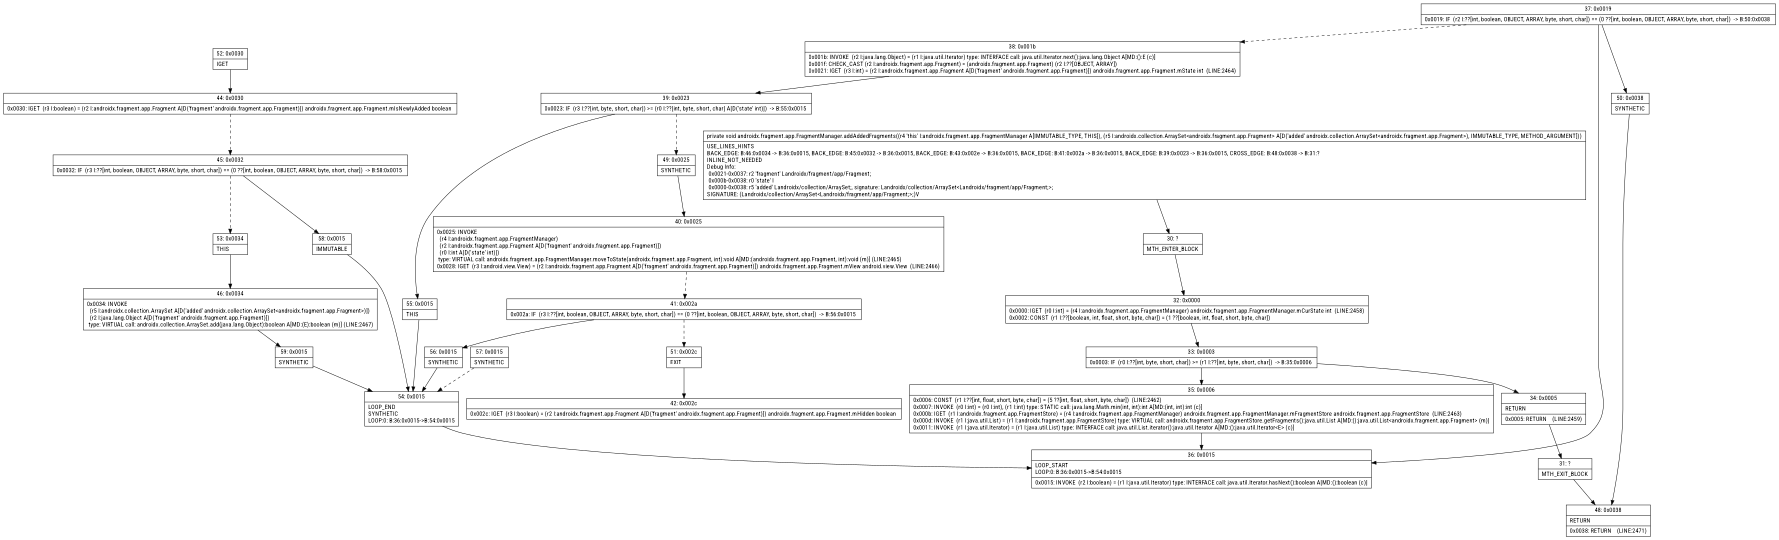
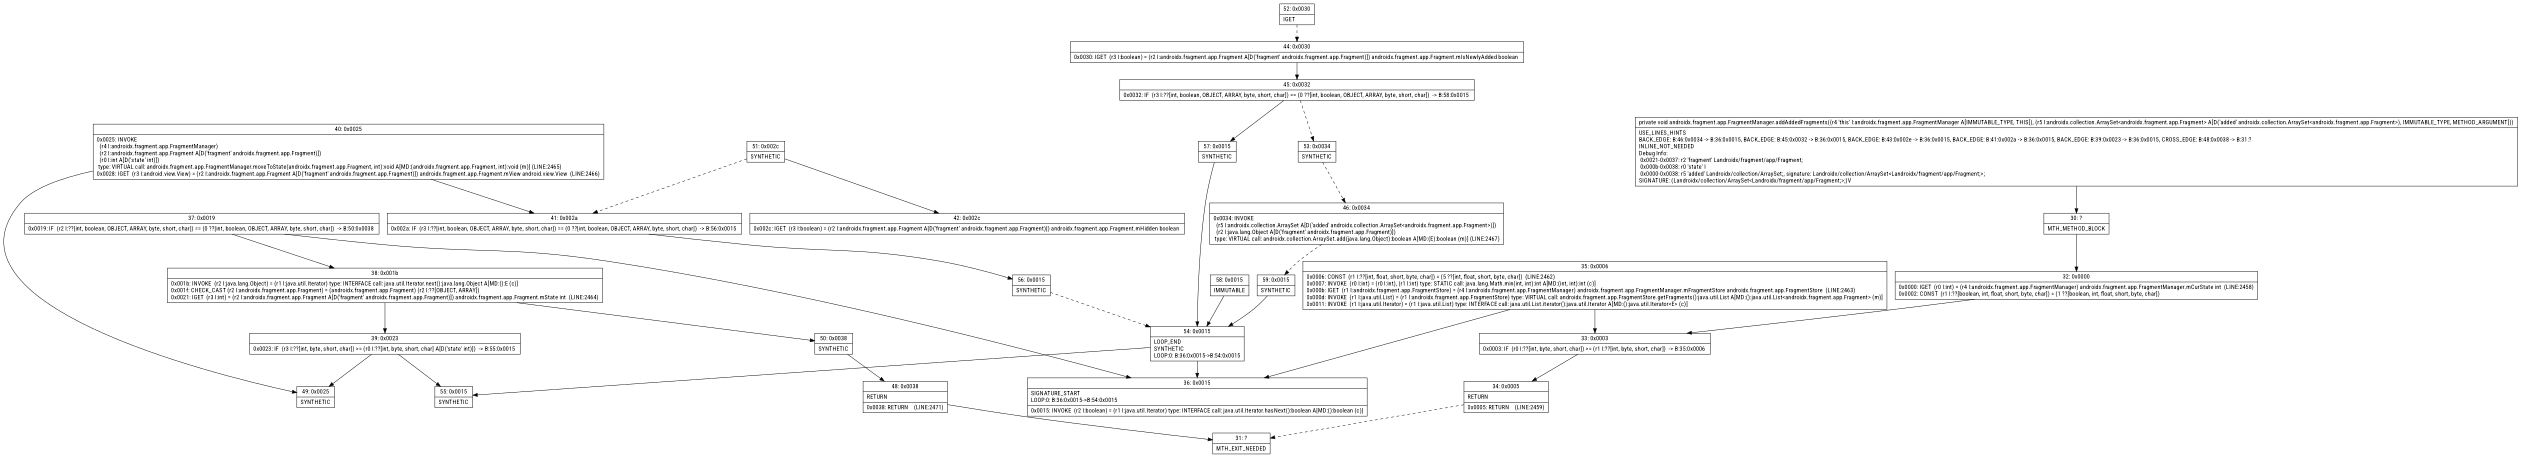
(1355, 33) -> (281, 250)
(1613, 57) -> (663, 321)
(230, 79) -> (1297, 31)
(230, 132) -> (1297, 69)
(676, 132) -> (352, 369)
(681, 194) -> (74, 318)
(279, 203) -> (1259, 119)
(223, 249) -> (1317, 157)
(1173, 249) -> (2076, 229)
(230, 269) -> (1333, 181)
(686, 283) -> (480, 196)
(413, 314) -> (454, 402)
(684, 331) -> (672, 185)
(267, 337) -> (1304, 257)
(416, 353) -> (814, 371)
(676, 362) -> (766, 157)
(1202, 374) -> (1595, 319)
(431, 378) -> (1098, 309)
(458, 378) -> (1201, 241)
(1555, 439) -> (1369, 421)
(1052, 465) -> (1056, 393)
(1565, 474) -> (1241, 448)
(1583, 490) -> (1078, 424)
